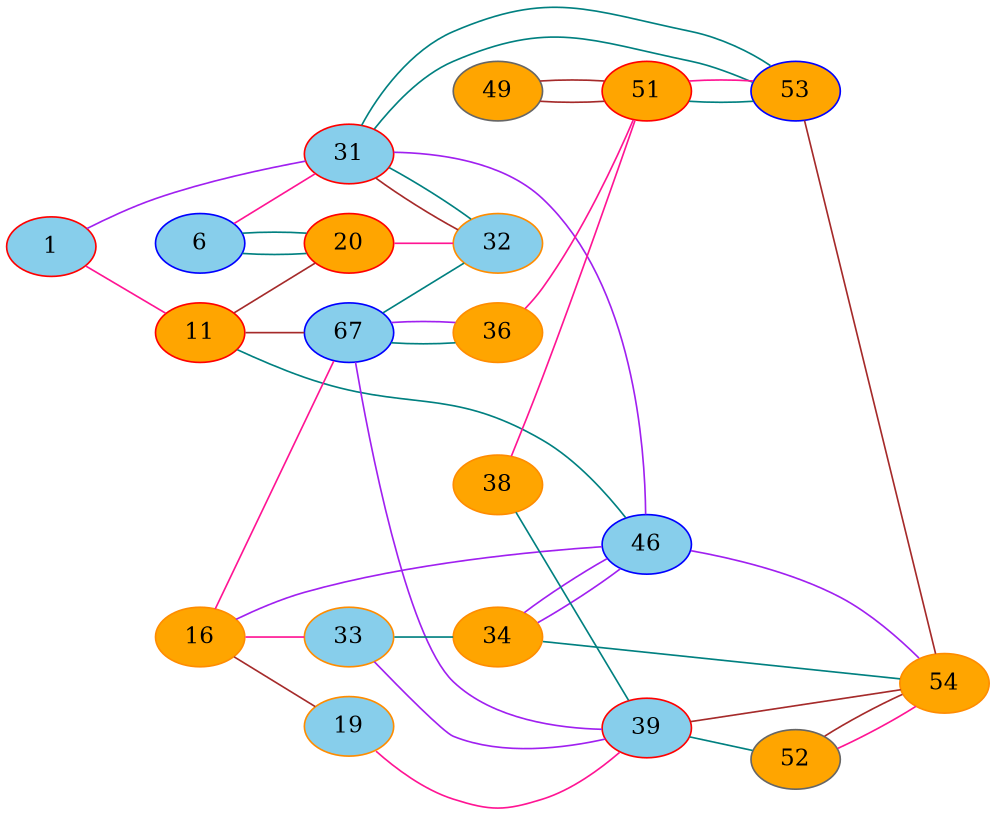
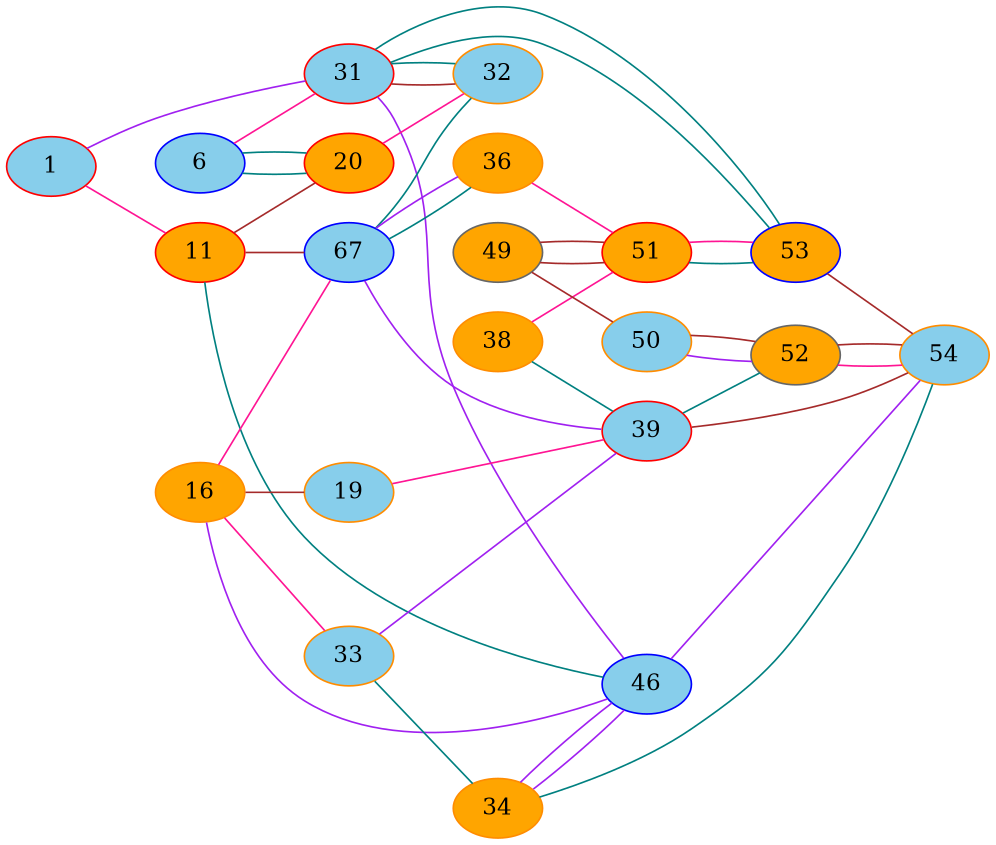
none -> (647, 342)
(945, 683) -> (945, 355)
